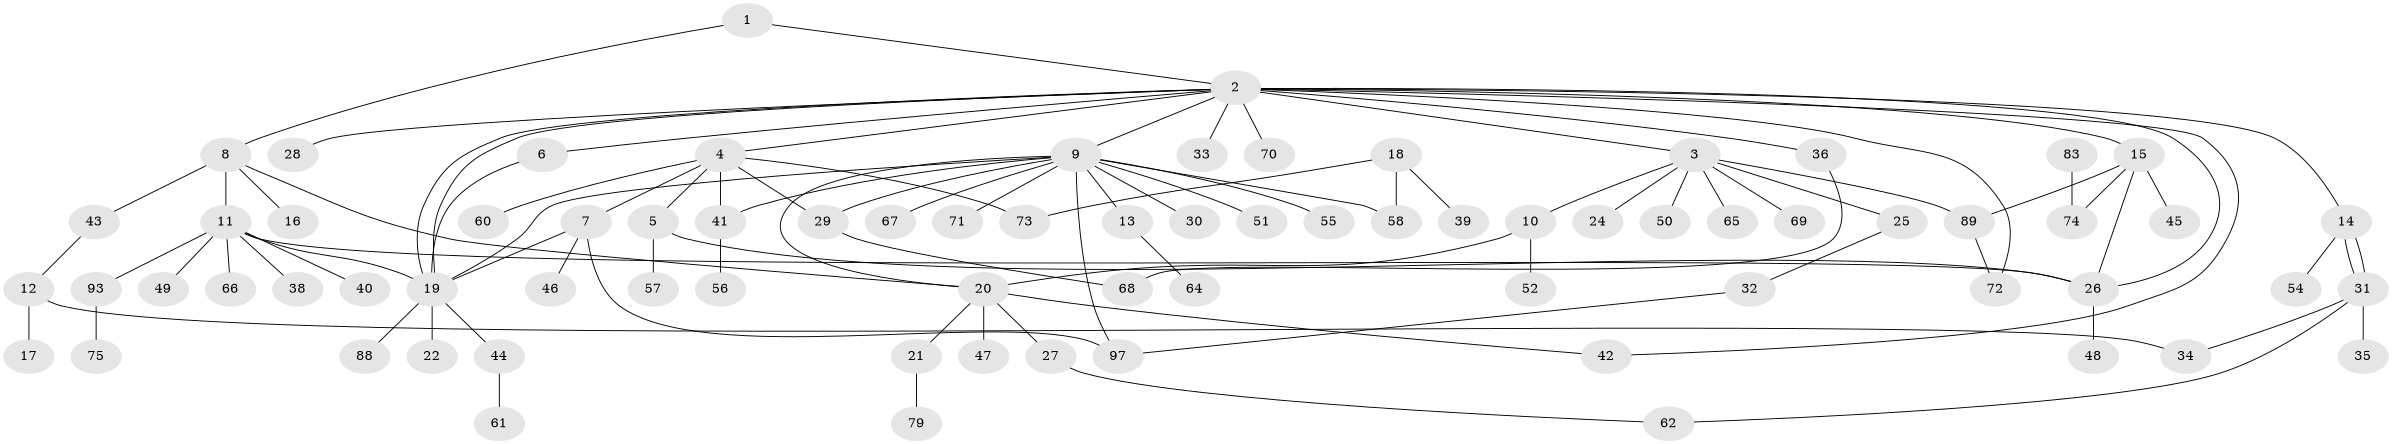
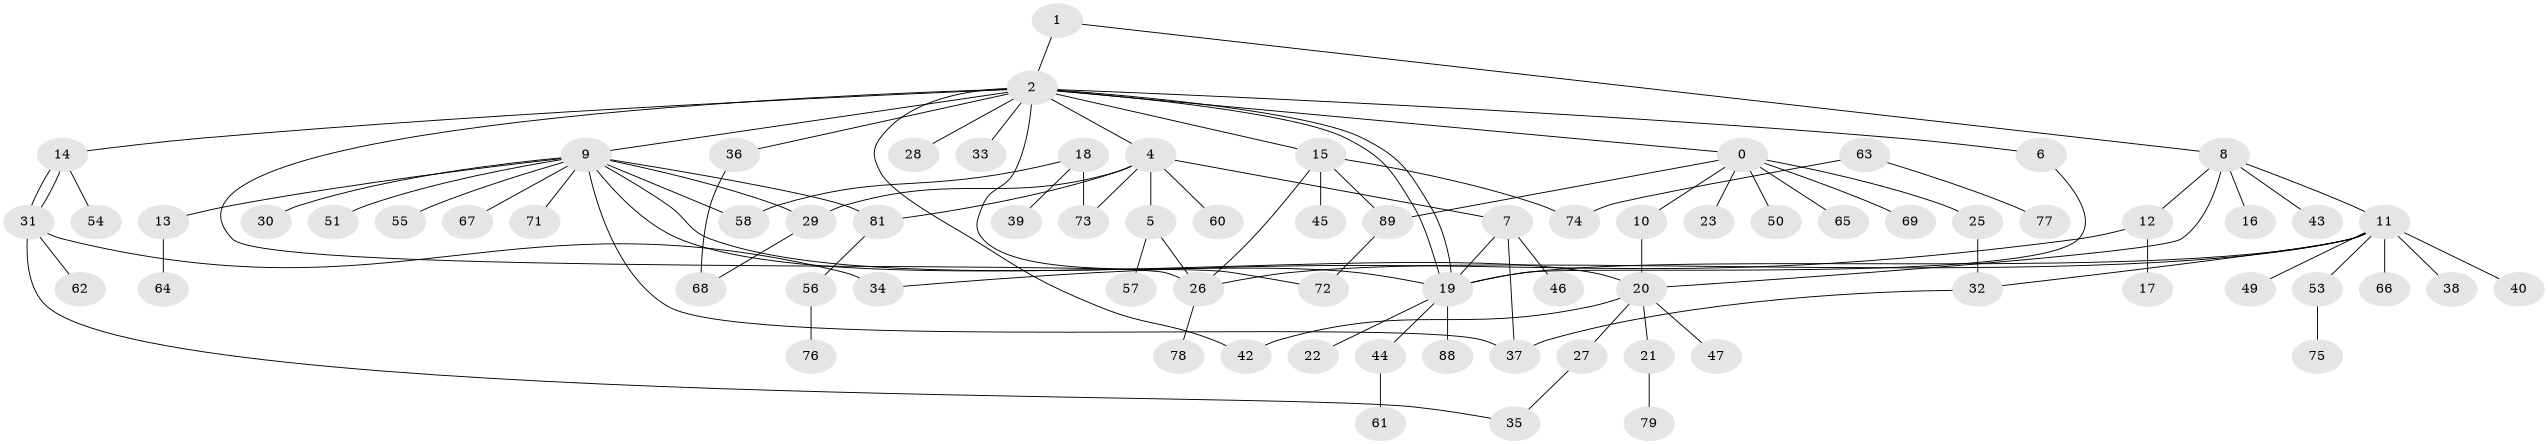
(1269, 155) -> none
(1695, 155) -> (1743, 155)
(2072, 155) -> (1865, 155)
(721, 222) -> (878, 222)
(1598, 222) -> (1709, 222)
none -> (2045, 222)
(62, 256) -> (2186, 189)
none -> (2139, 269)
(96, 289) -> (2317, 289)
(1531, 289) -> none
none -> (811, 357)
(1118, 357) -> (1515, 357)
(2093, 357) -> (1179, 357)
(1355, 406) -> (1548, 390)
